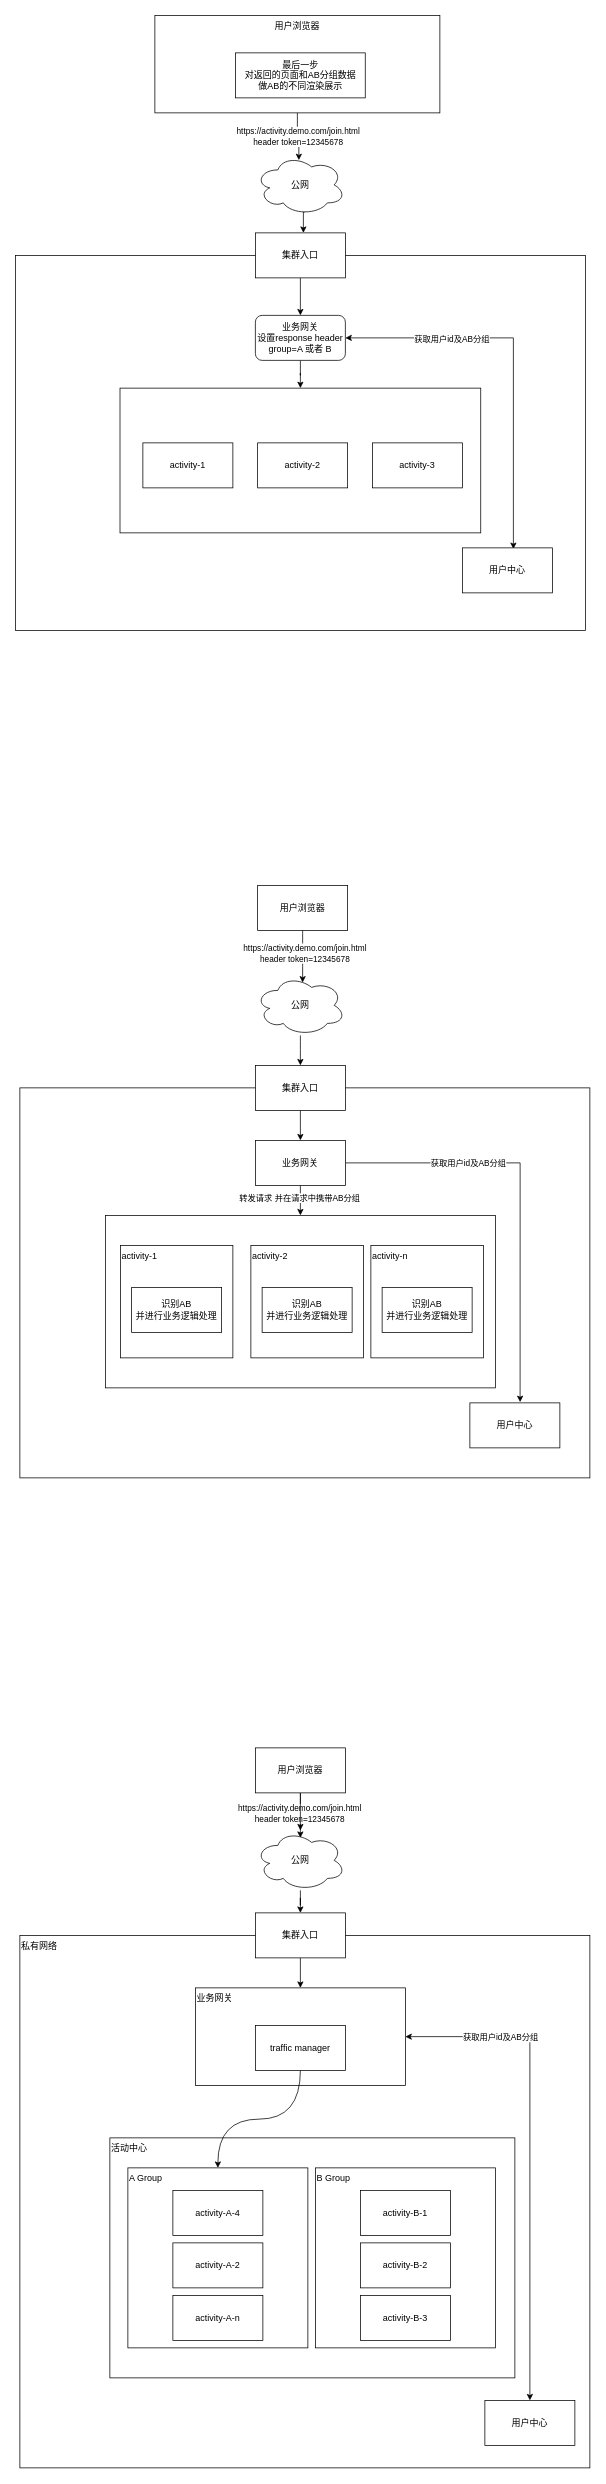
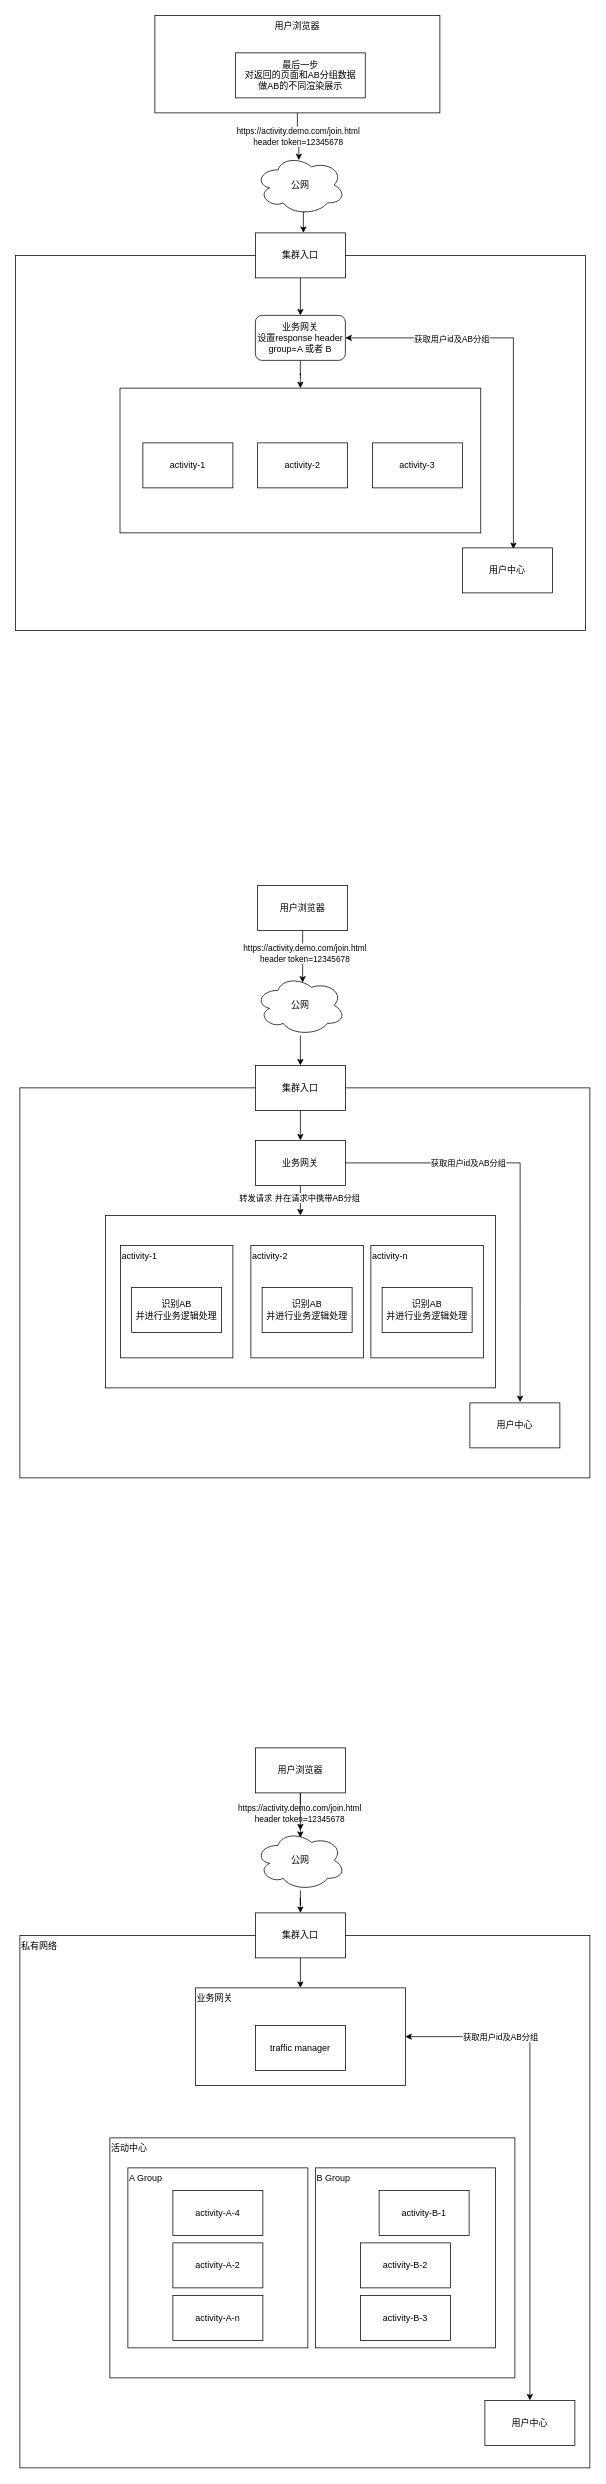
(261, 2119) -> none
(405, 2213) -> (424, 2213)
